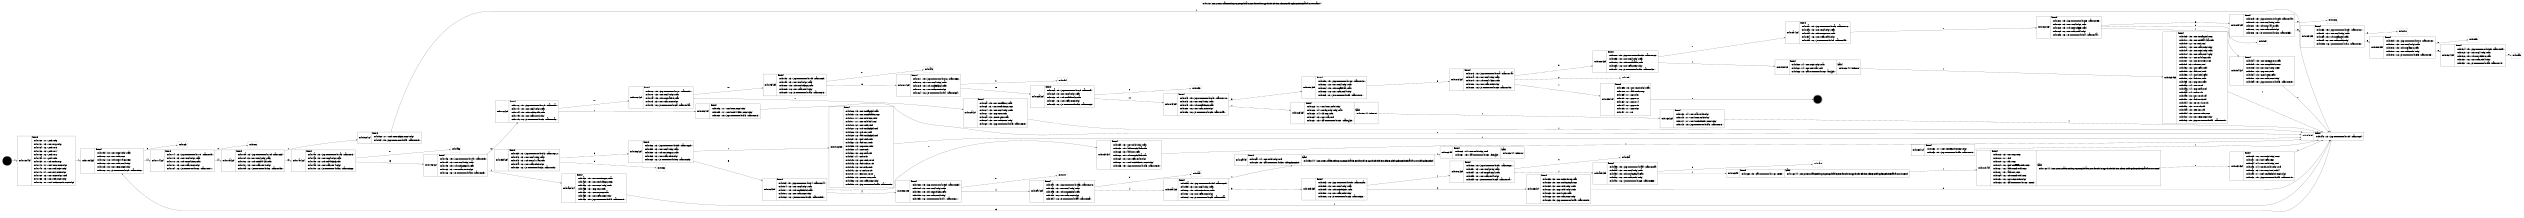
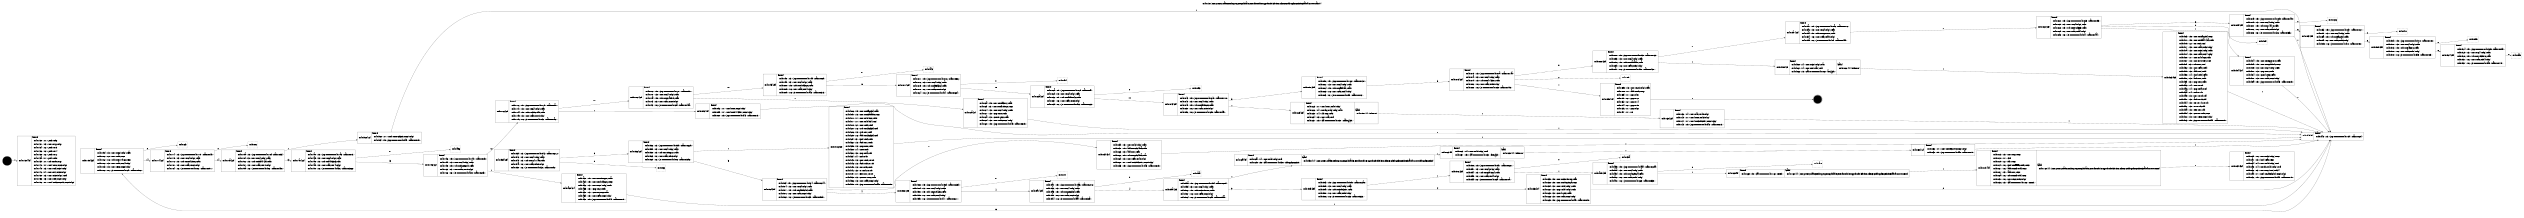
(2308, 146) -> (2313, 83)
none -> (1717, 151)
(77, 161) -> none
